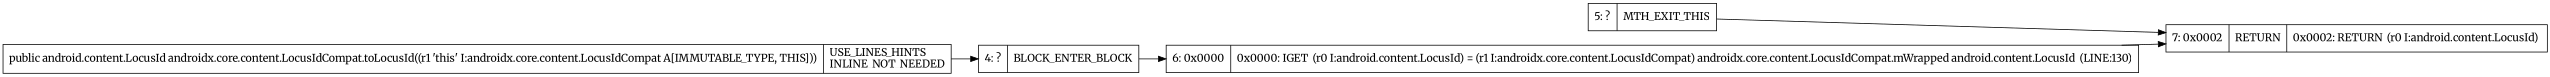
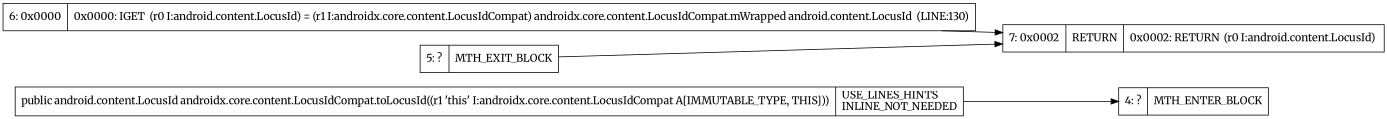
(1667, 17) -> (504, 58)
(1073, 58) -> (1208, 101)
(1149, 59) -> none
